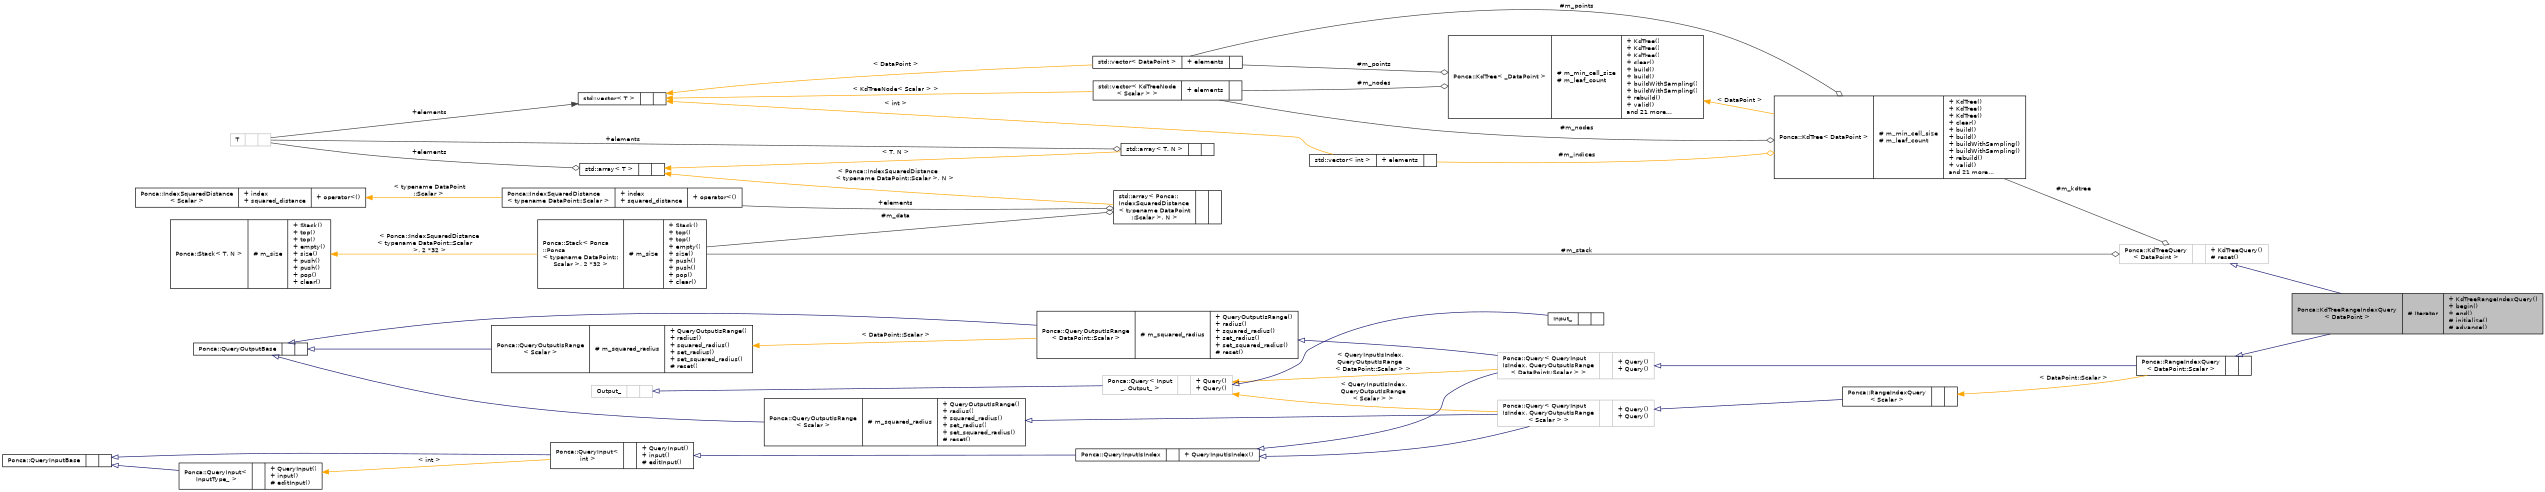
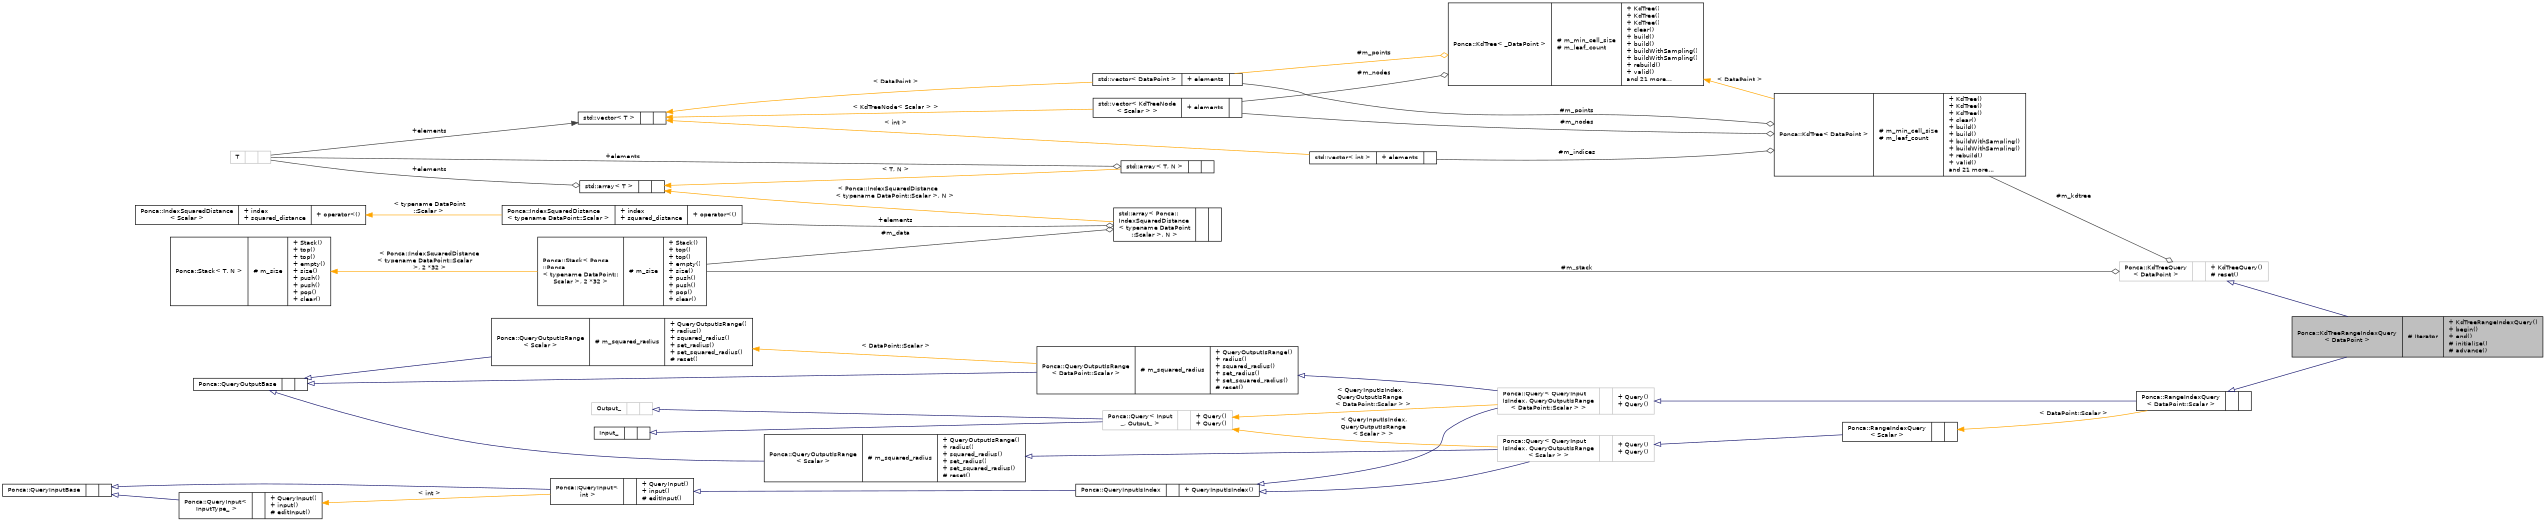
(1341, 69) -> (1337, 64)
(1602, 162) -> (1602, 160)
(1385, 322) -> (880, 427)
